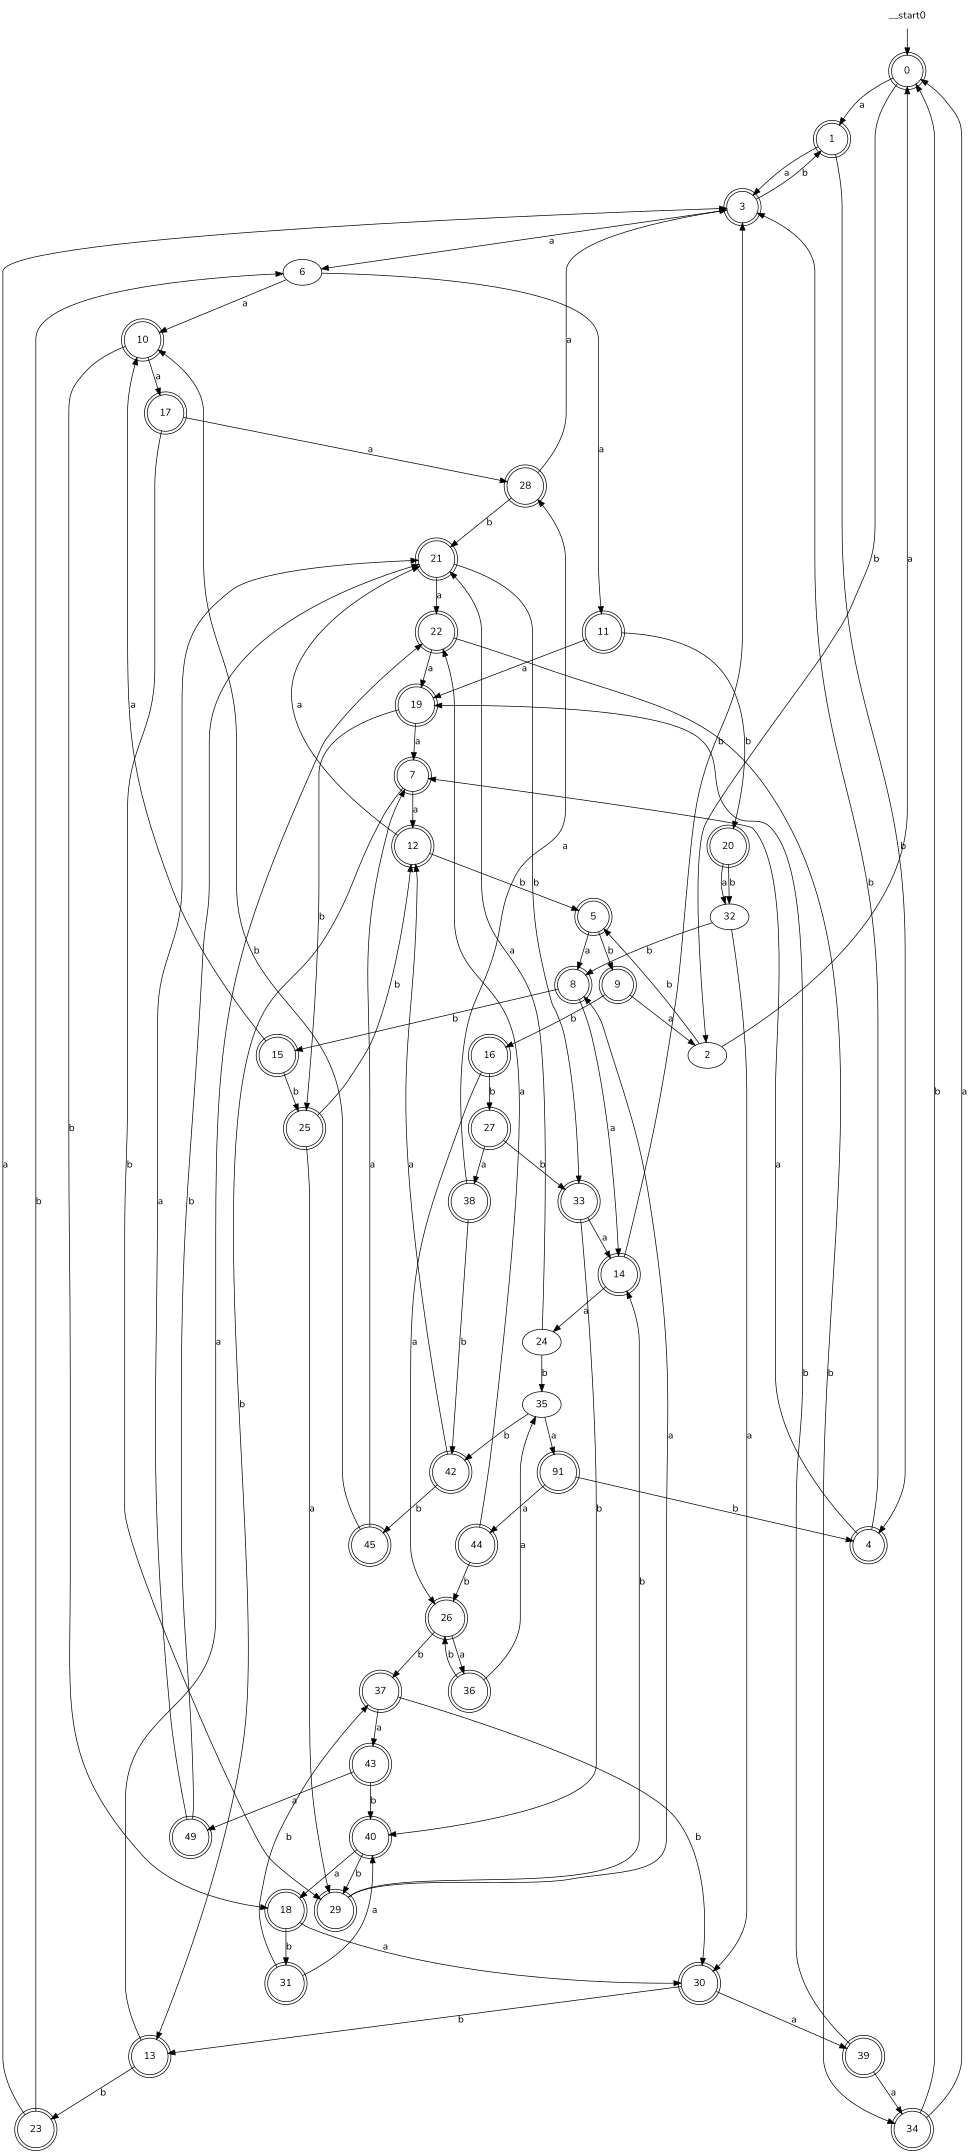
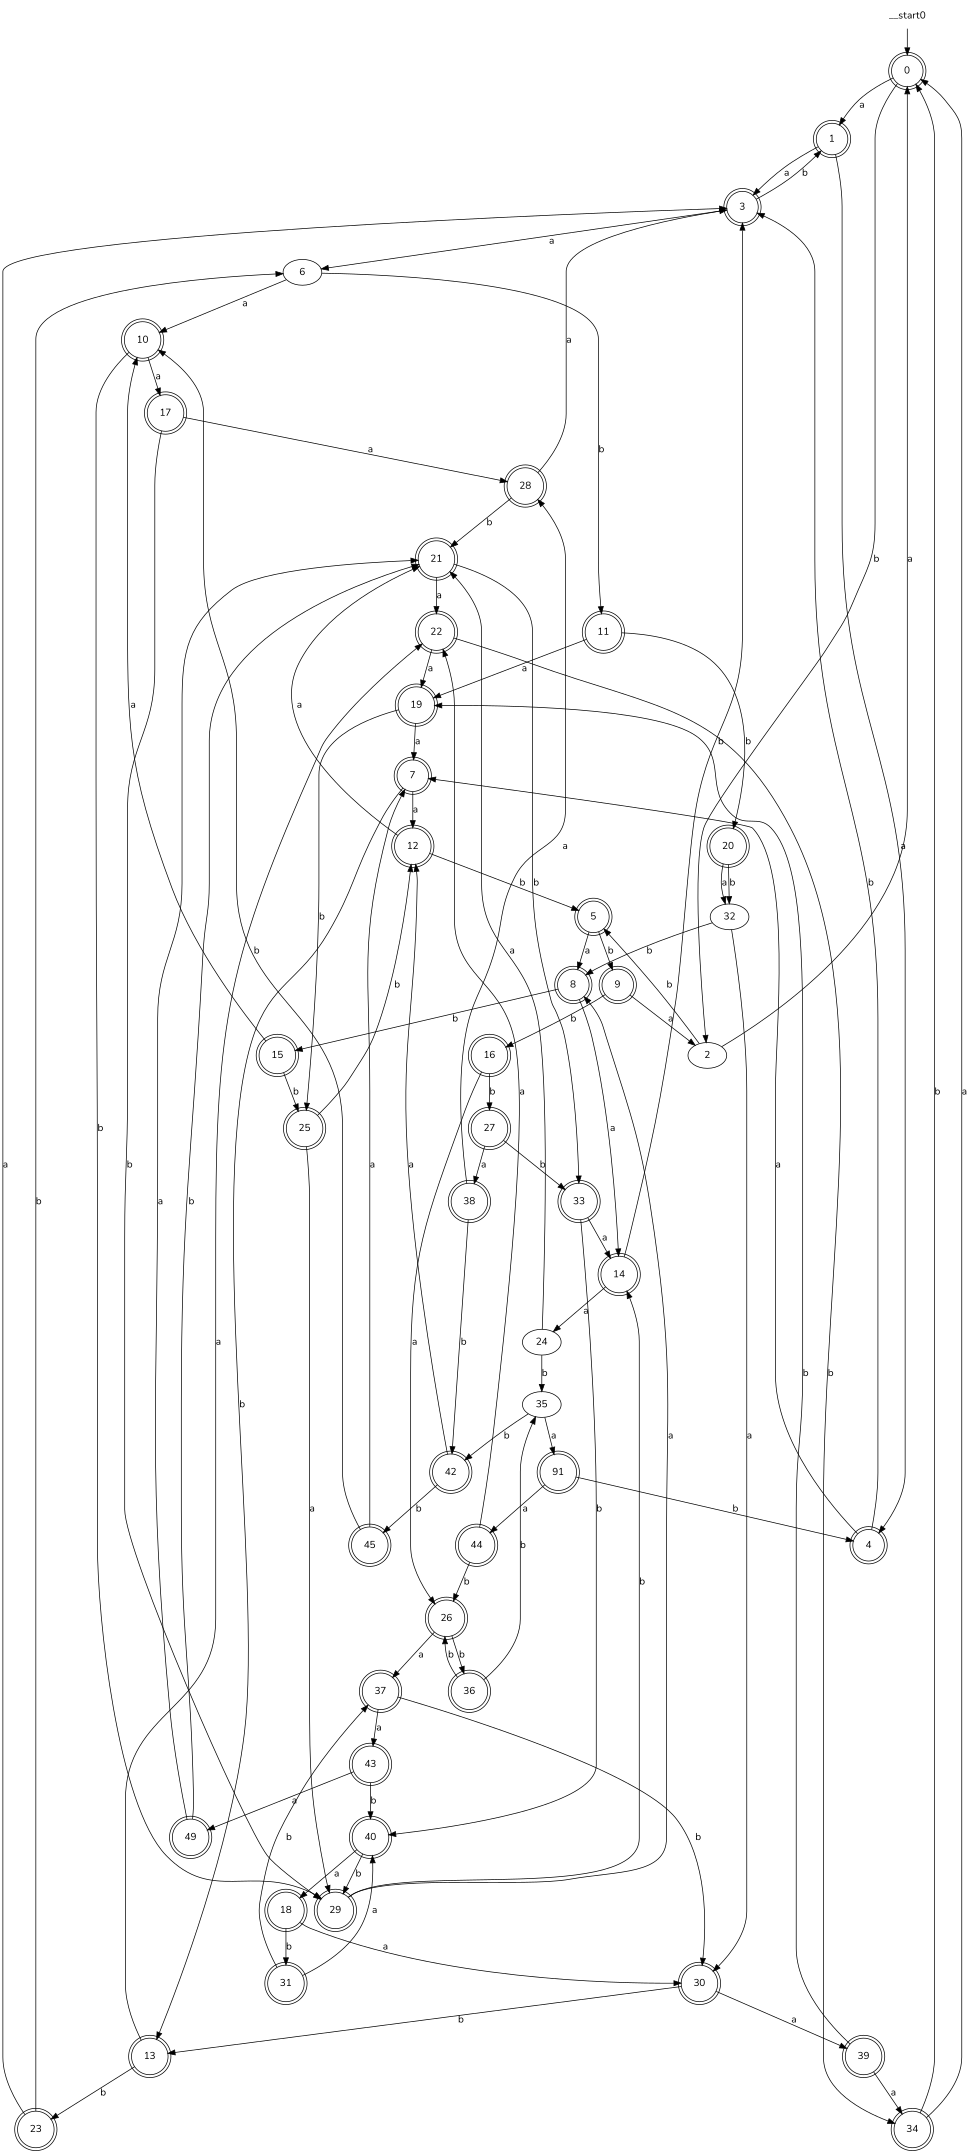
(602, 450) -> (602, 450)
(903, 846) -> (903, 846)
(69, 1163) -> (97, 1184)
(523, 1545) -> (523, 1545)
(421, 1655) -> (421, 1655)
(462, 1655) -> (462, 1655)
